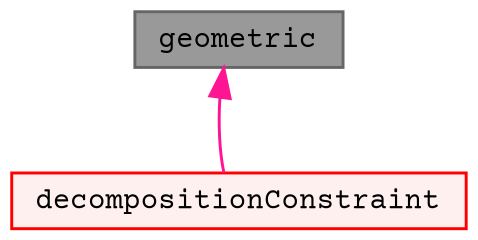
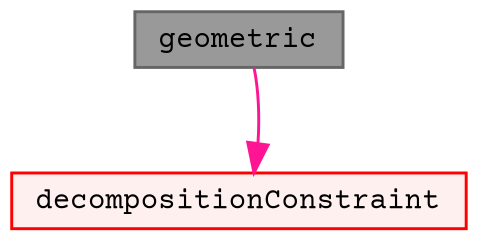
(220, 135) -> (258, 106)
